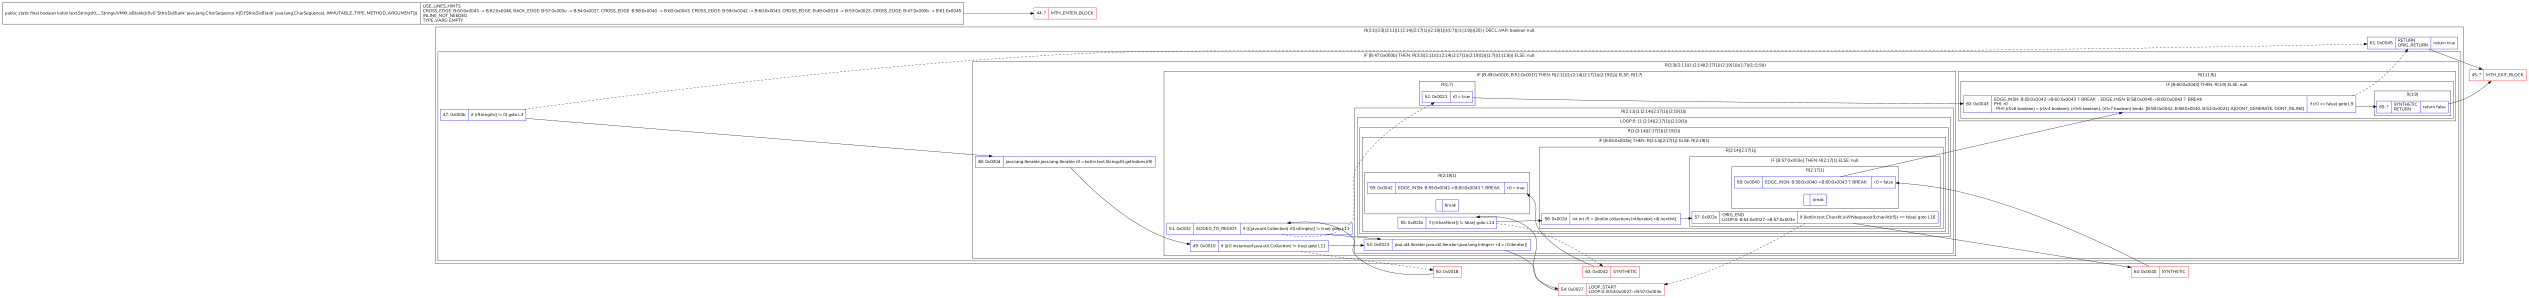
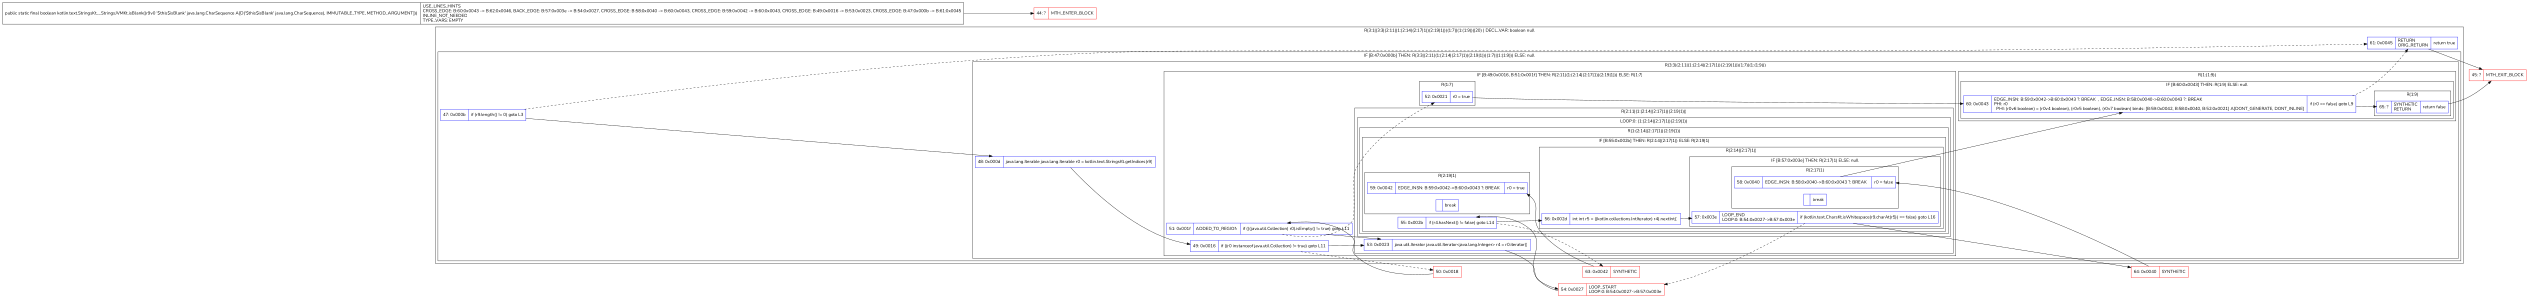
(1733, 215) -> (1734, 215)
